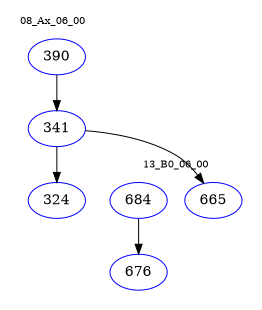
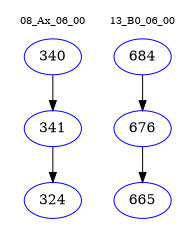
(57, 57) -> (53, 57)
(146, 142) -> (143, 160)
